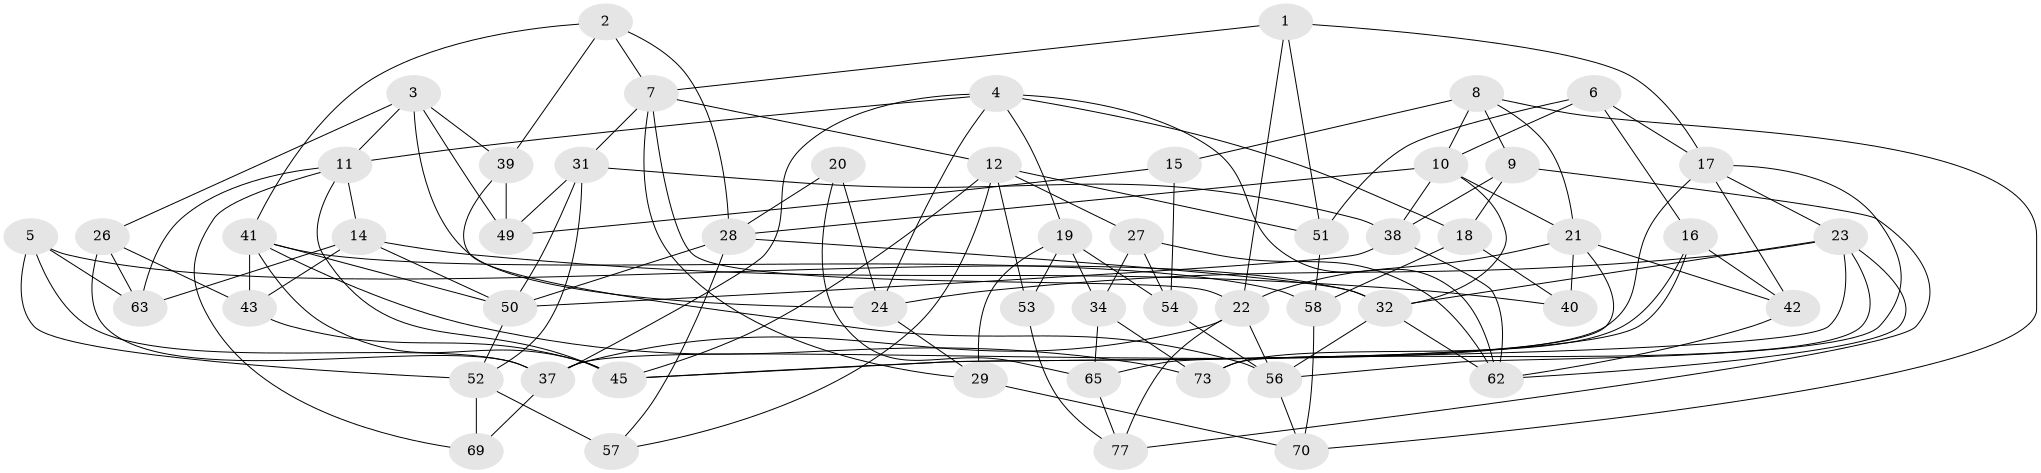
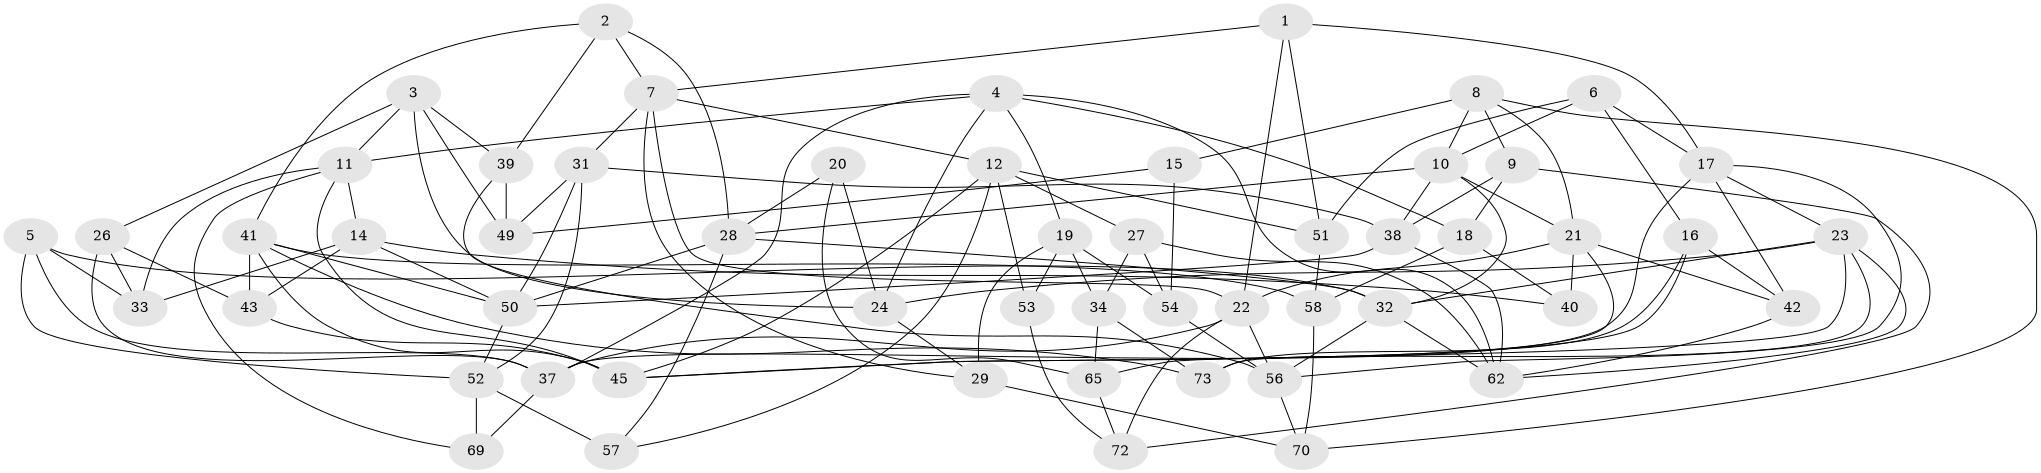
(140, 308) -> (140, 308)
(1121, 451) -> (1121, 451)
